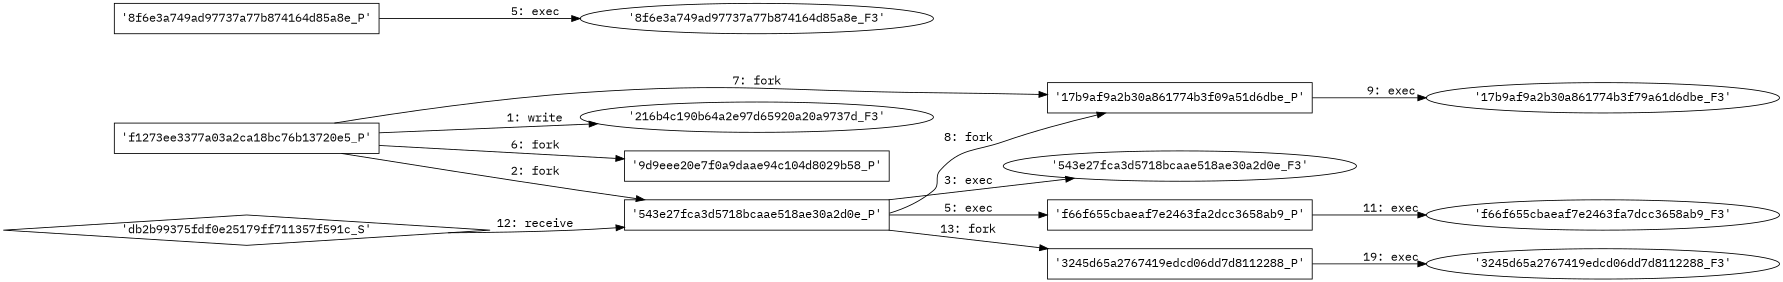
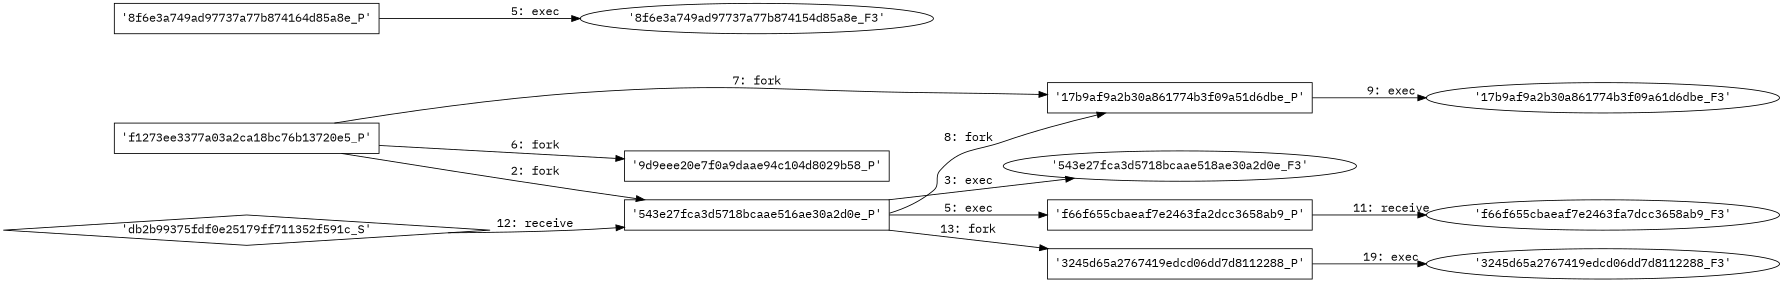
(757, 19) -> (757, 19)
(1603, 98) -> (1603, 98)
(757, 117) -> none
(1391, 209) -> (1391, 209)
(757, 215) -> (757, 215)
(247, 230) -> (247, 230)
